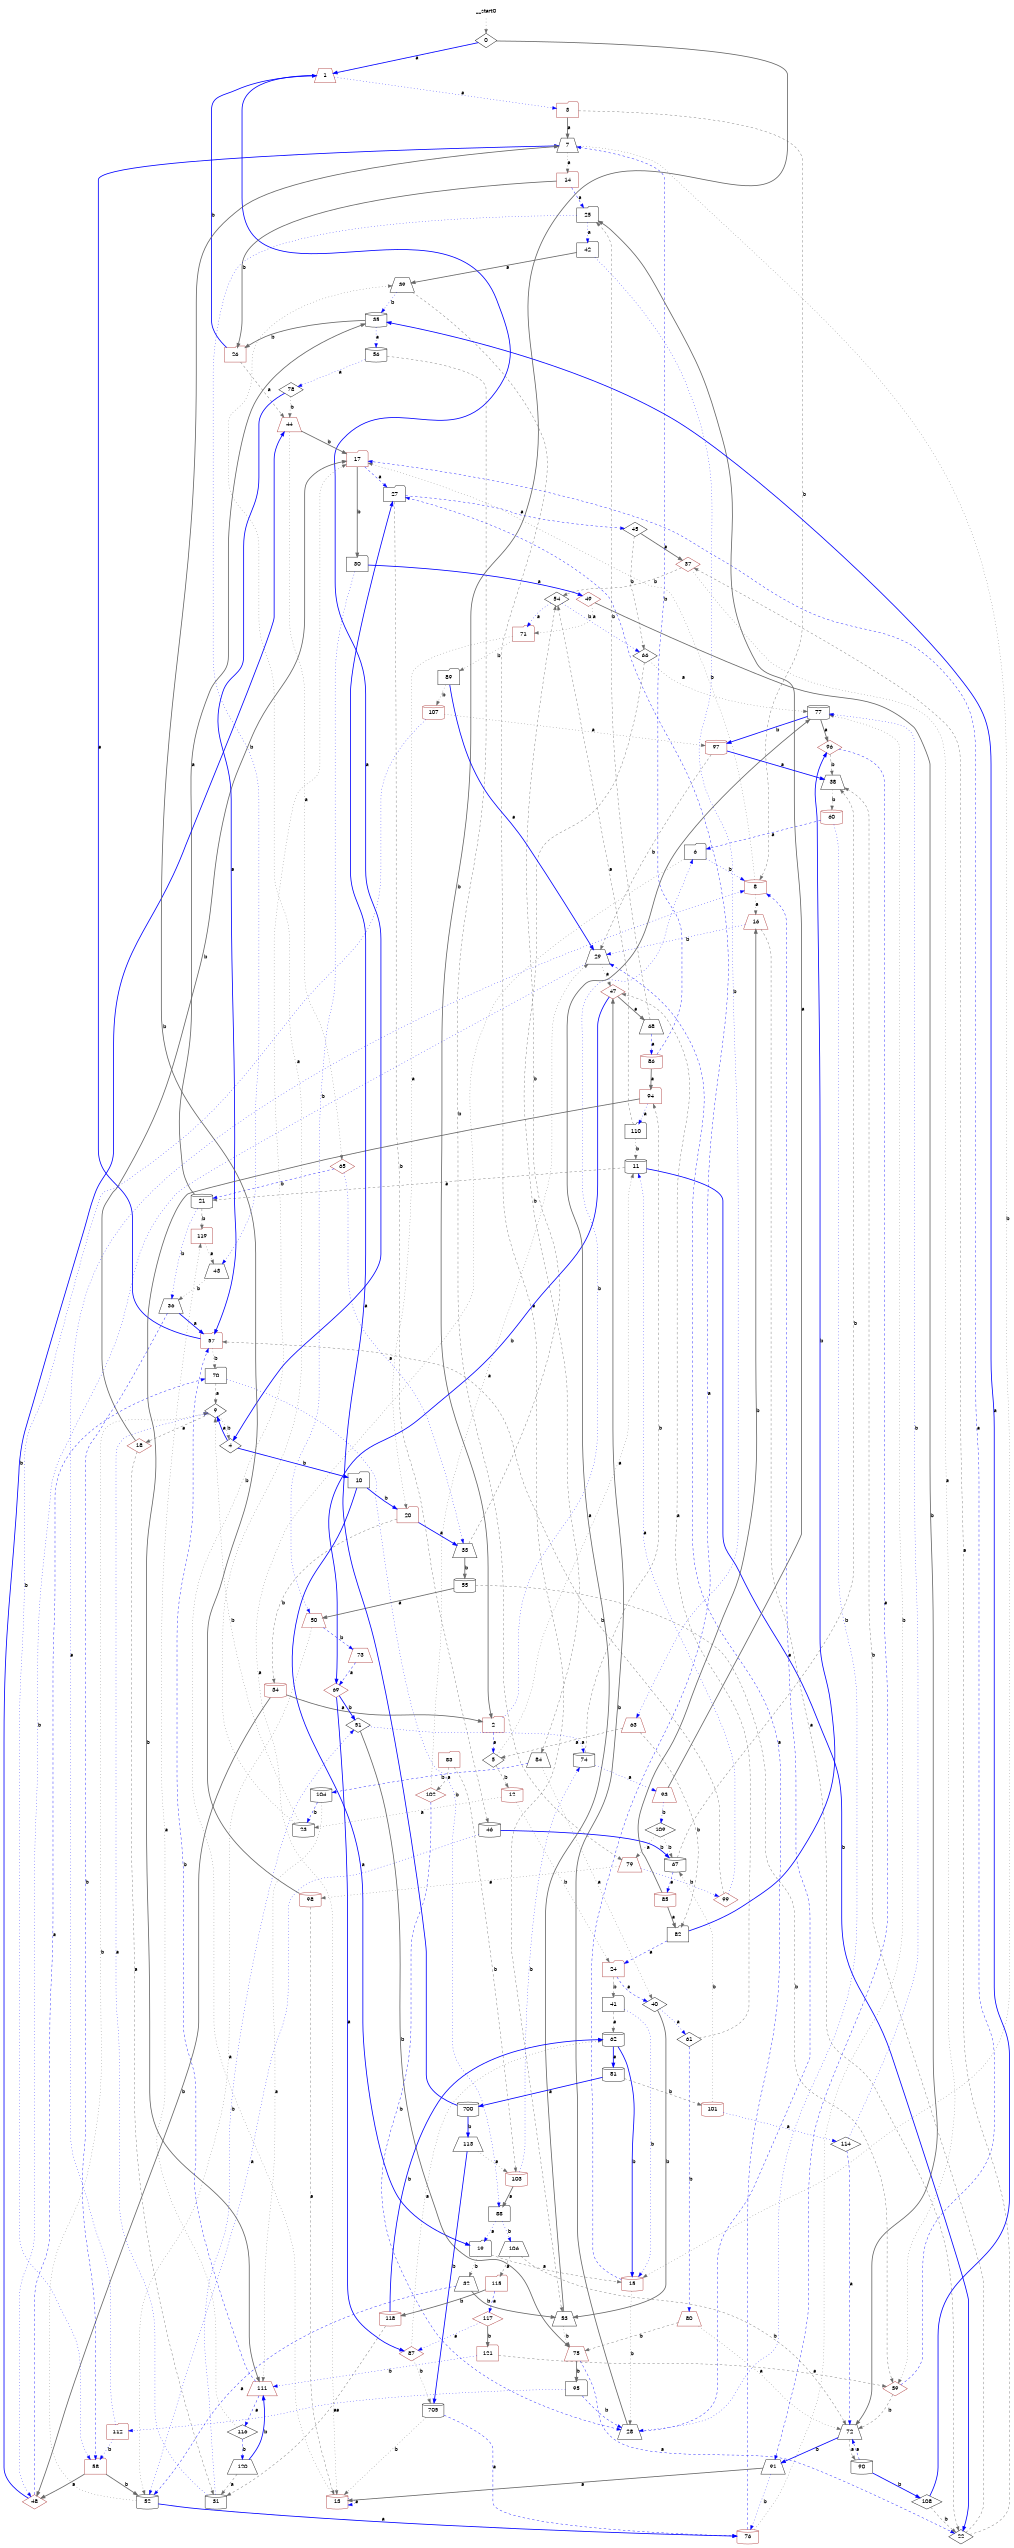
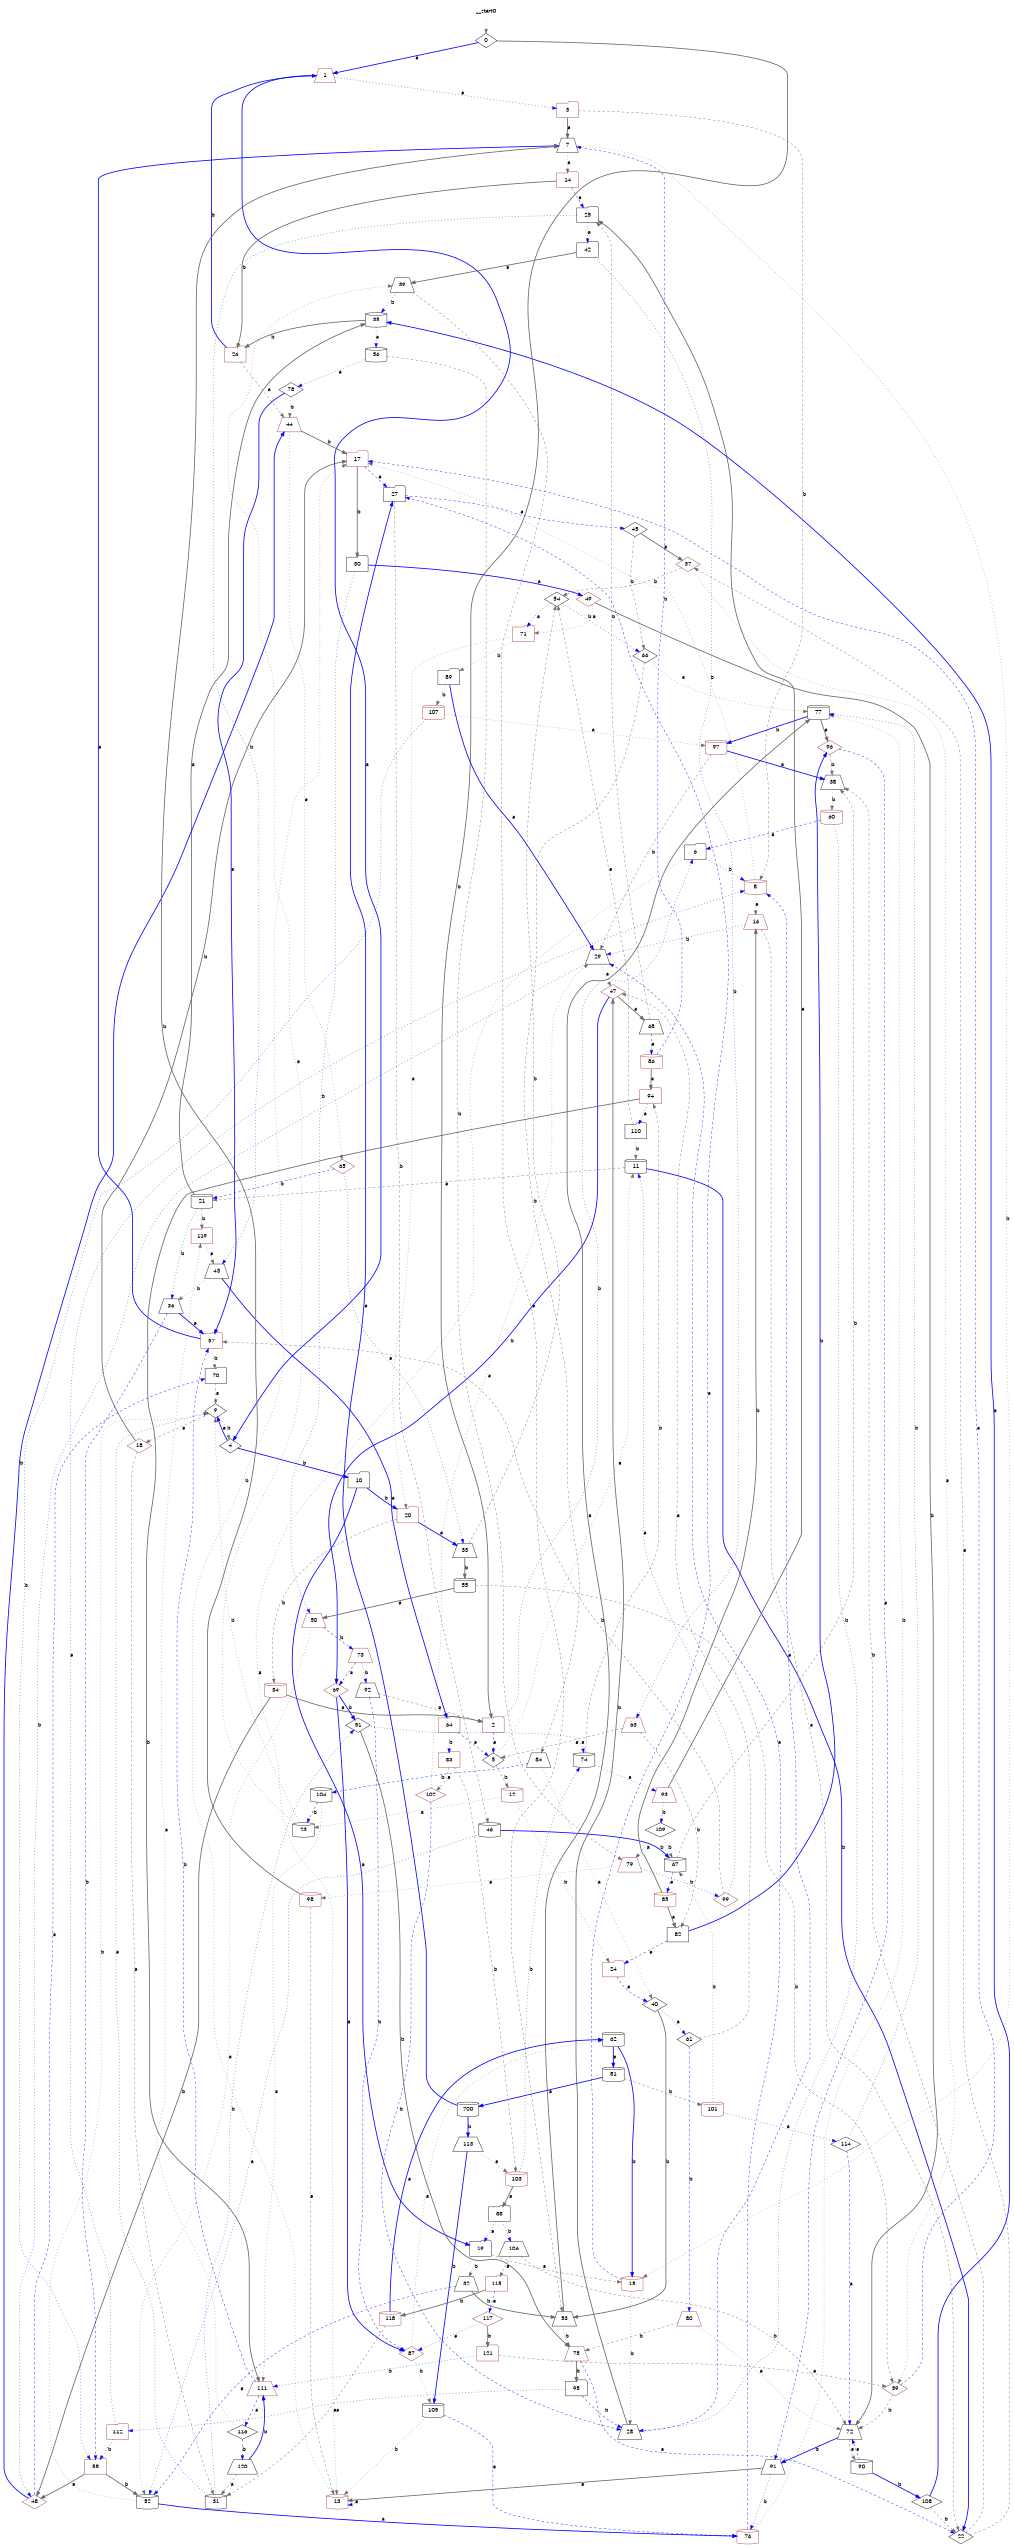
none -> (368, 1690)
none -> (449, 1725)
(429, 1755) -> none
(613, 2005) -> none
(409, 2179) -> (409, 2179)
(433, 2410) -> (433, 2410)
